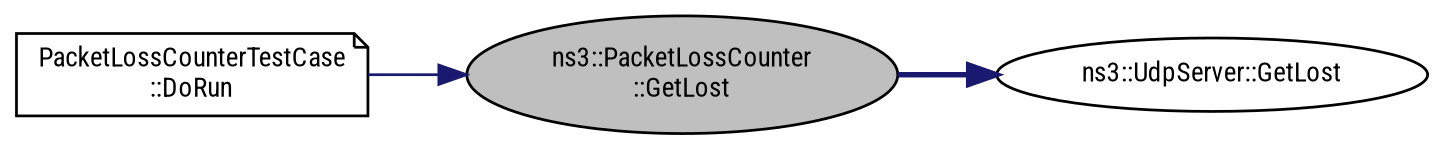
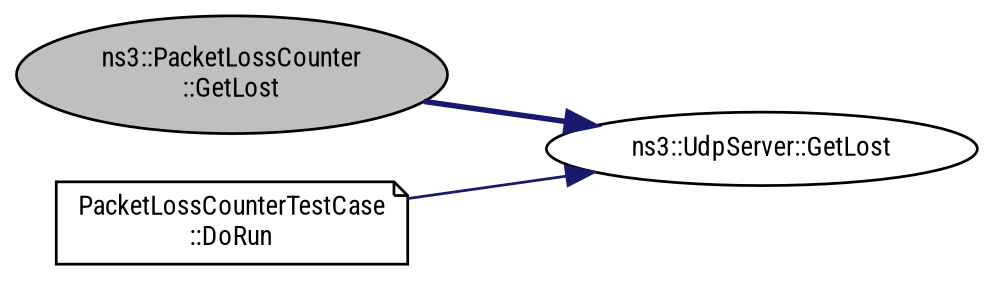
(403, 75) -> (487, 187)
